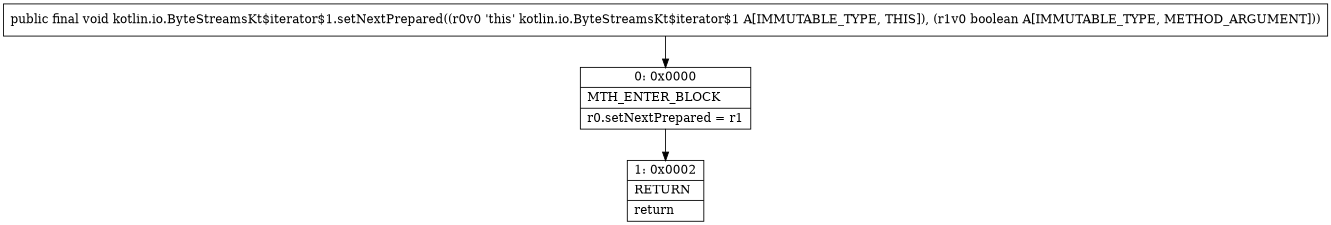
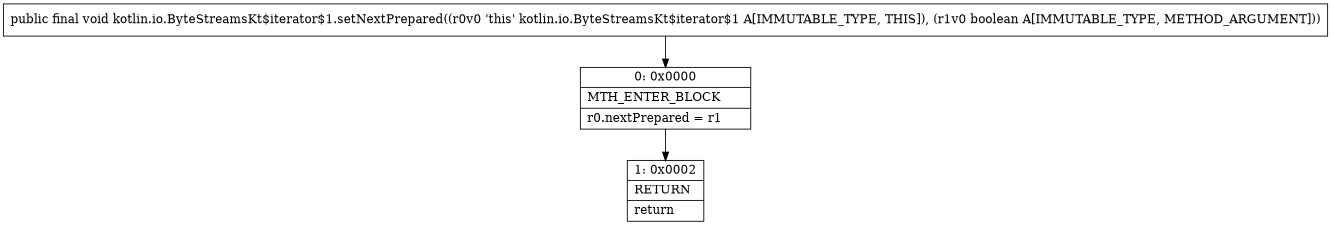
(666, 118) -> (655, 118)
